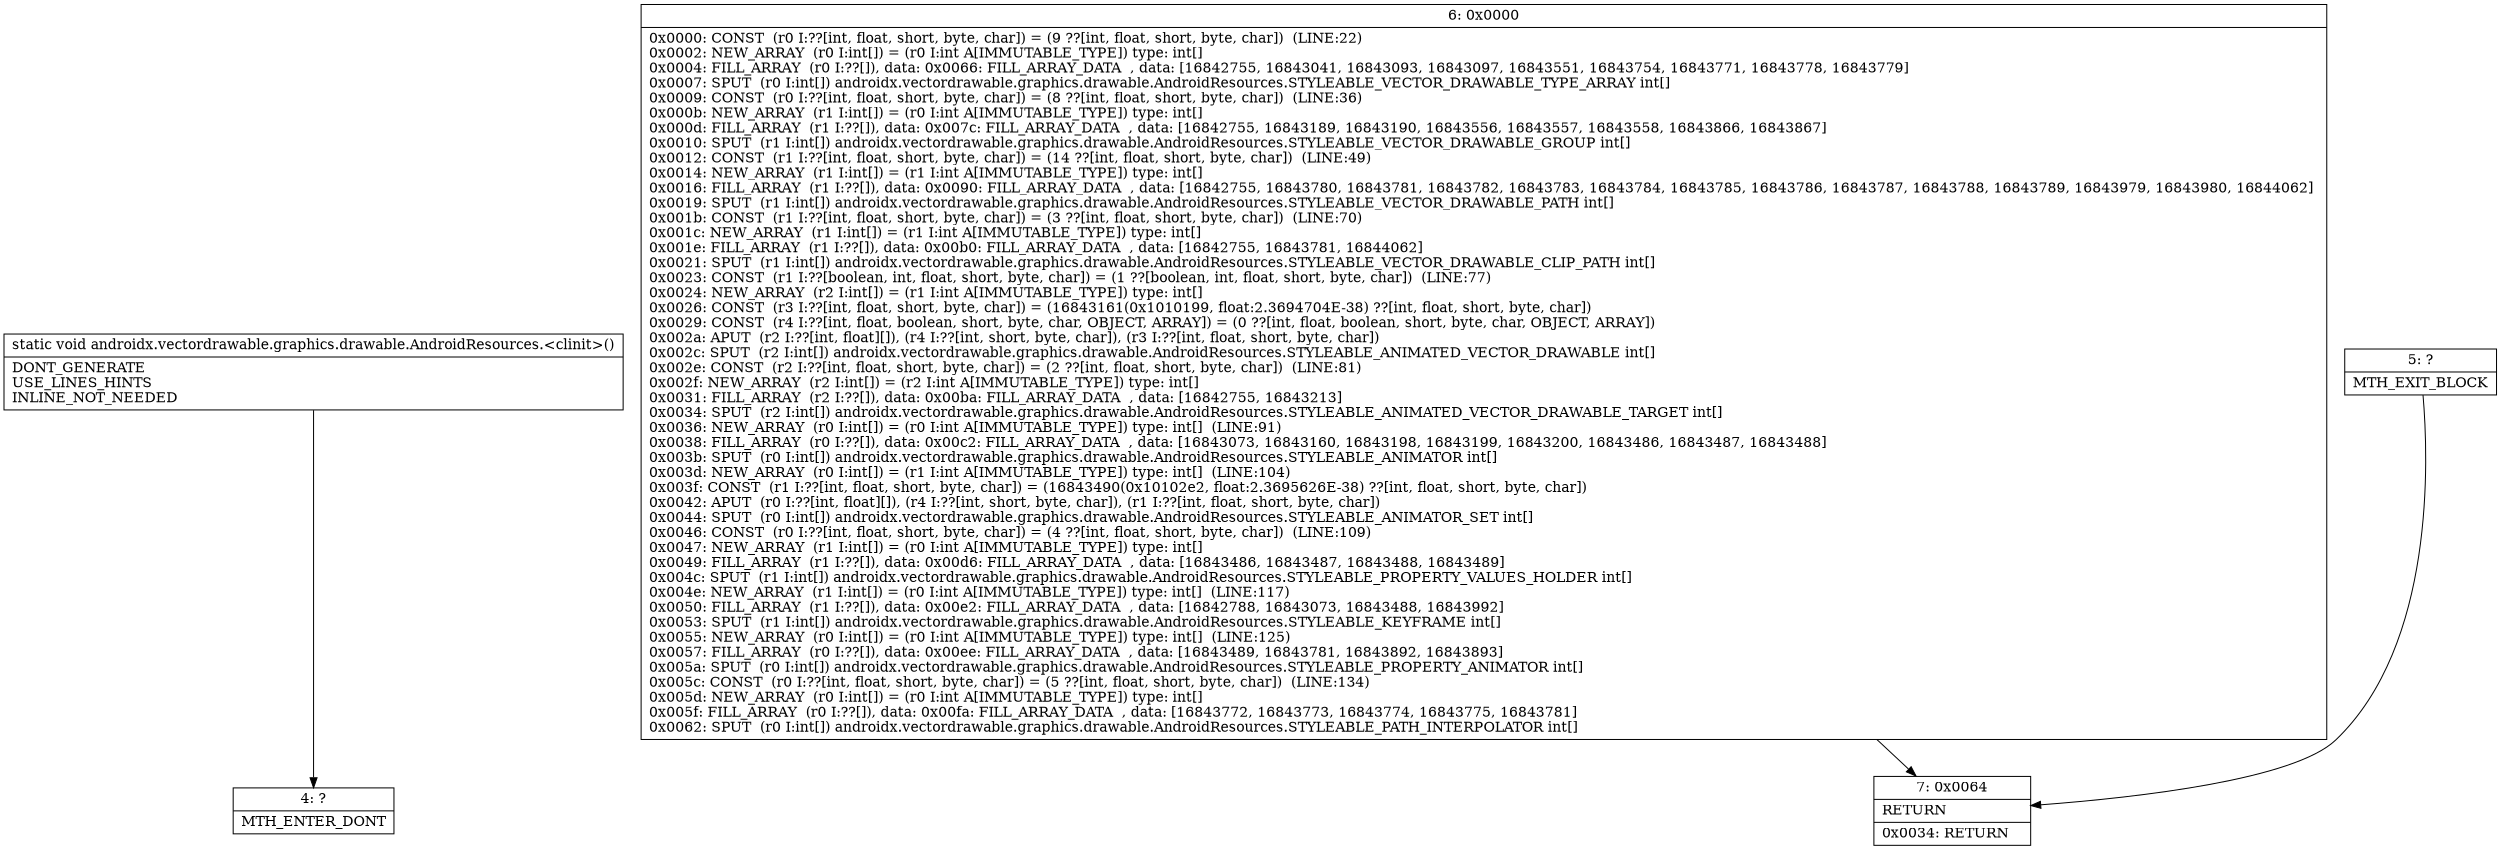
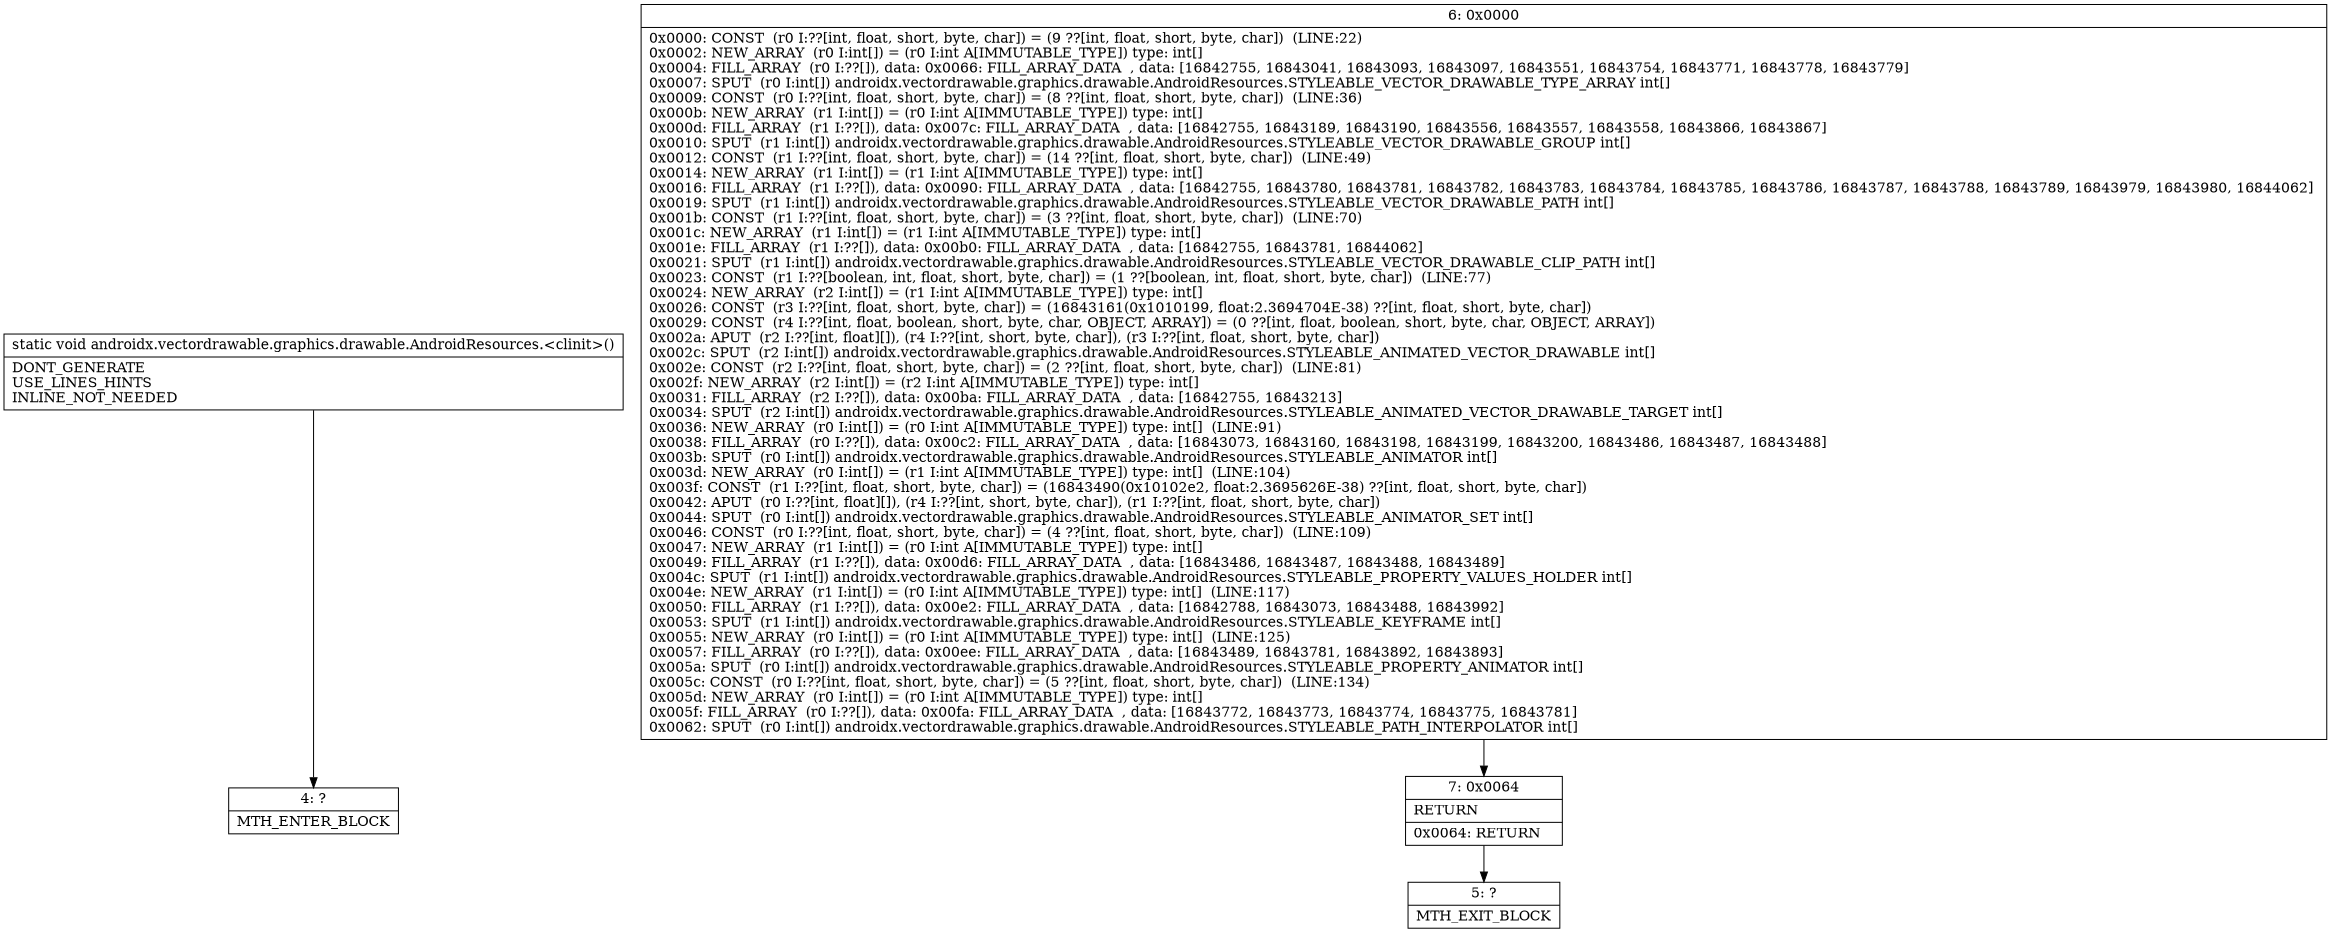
(2355, 716) -> (1484, 859)
(314, 822) -> (314, 822)
(1952, 833) -> (1484, 833)
